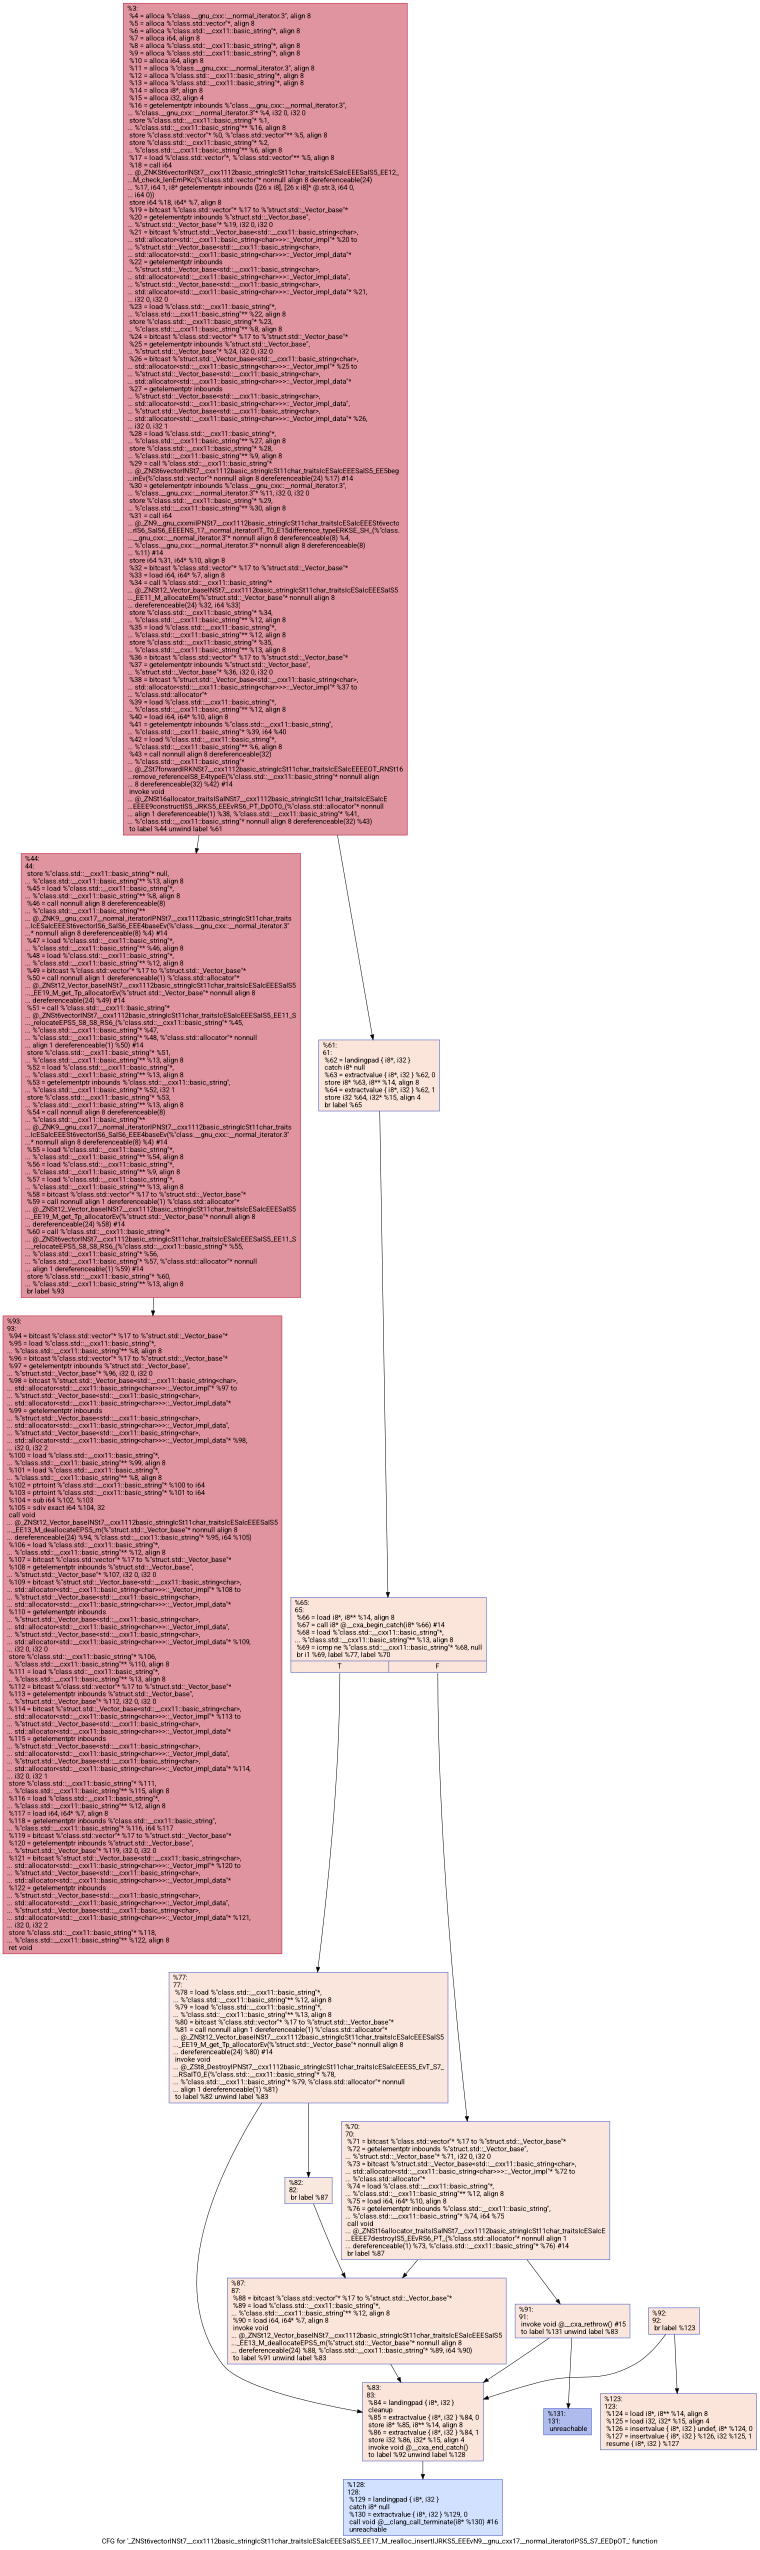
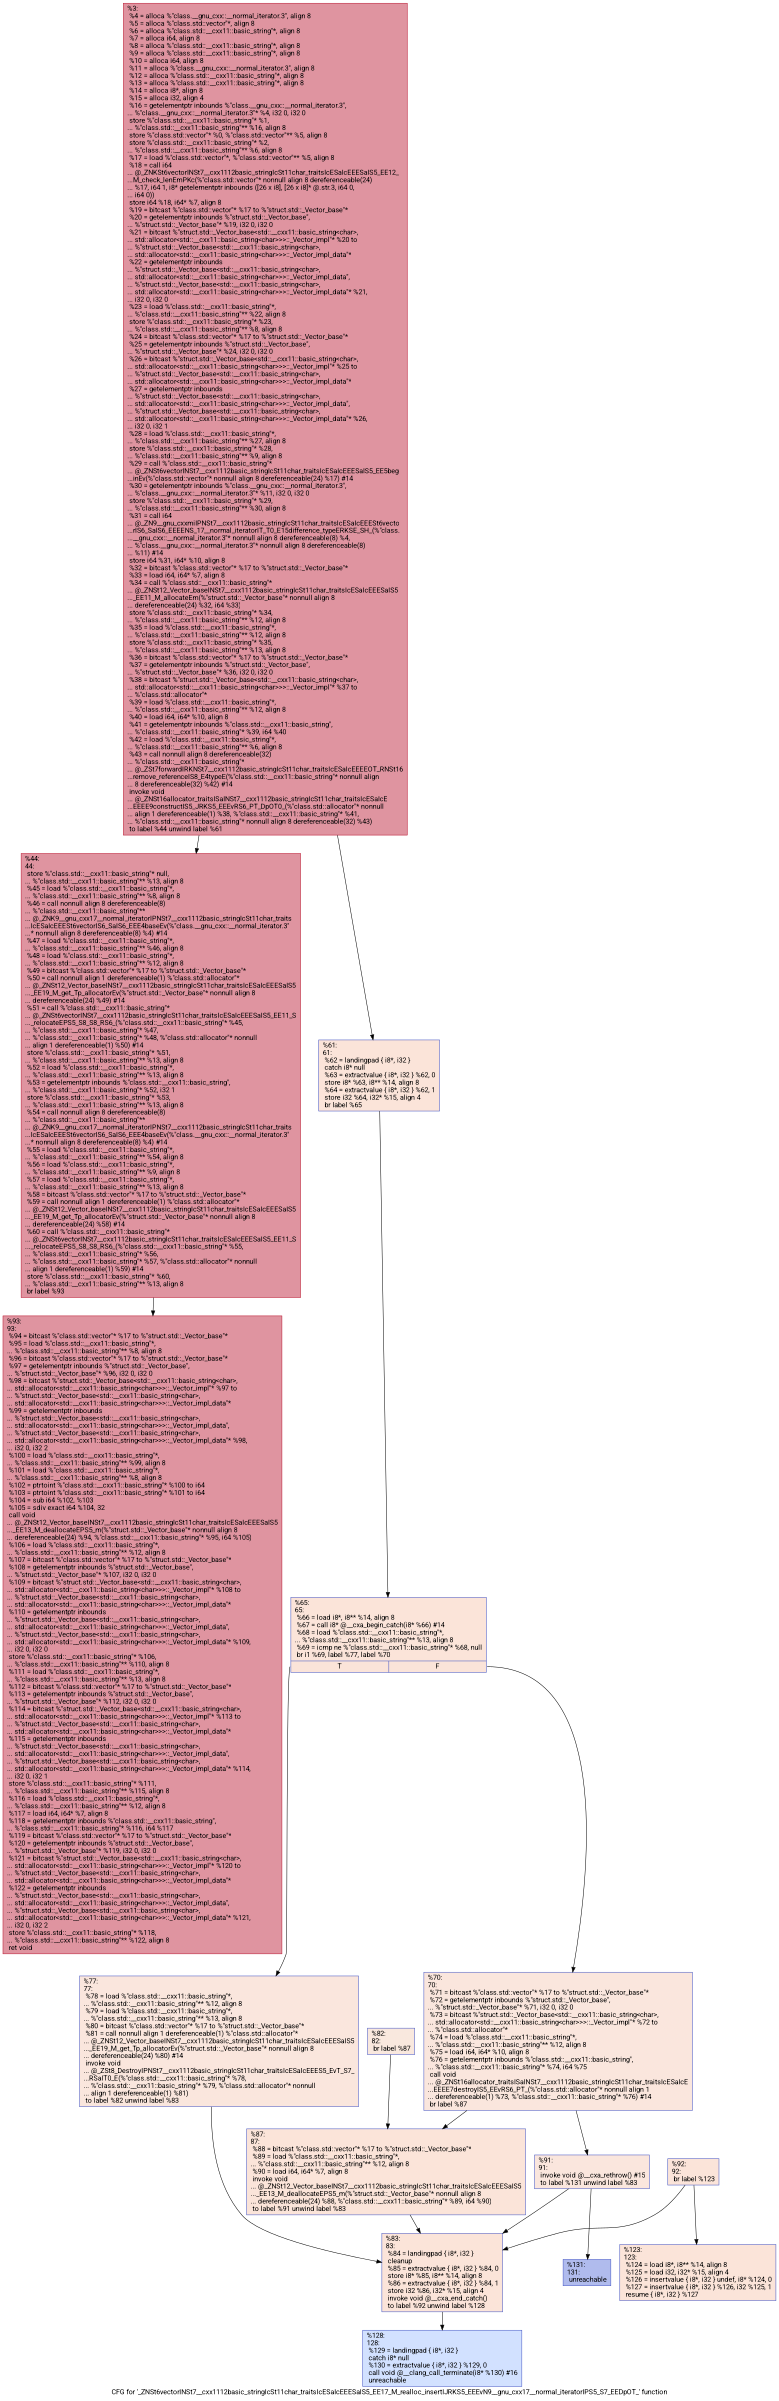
(309, 2138) -> none
